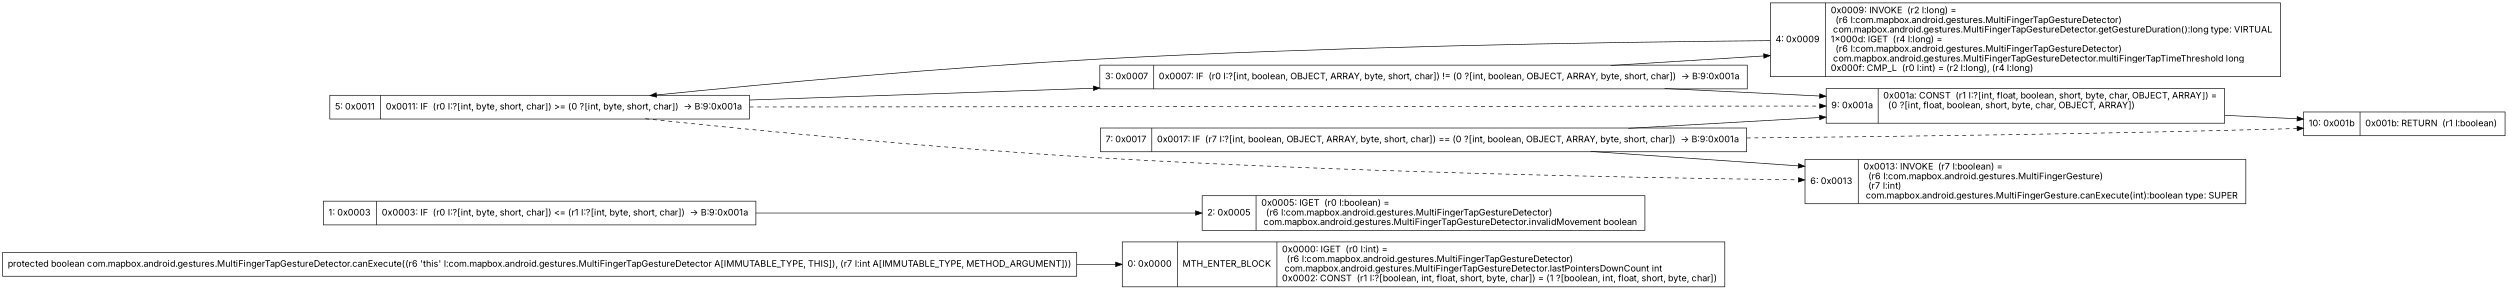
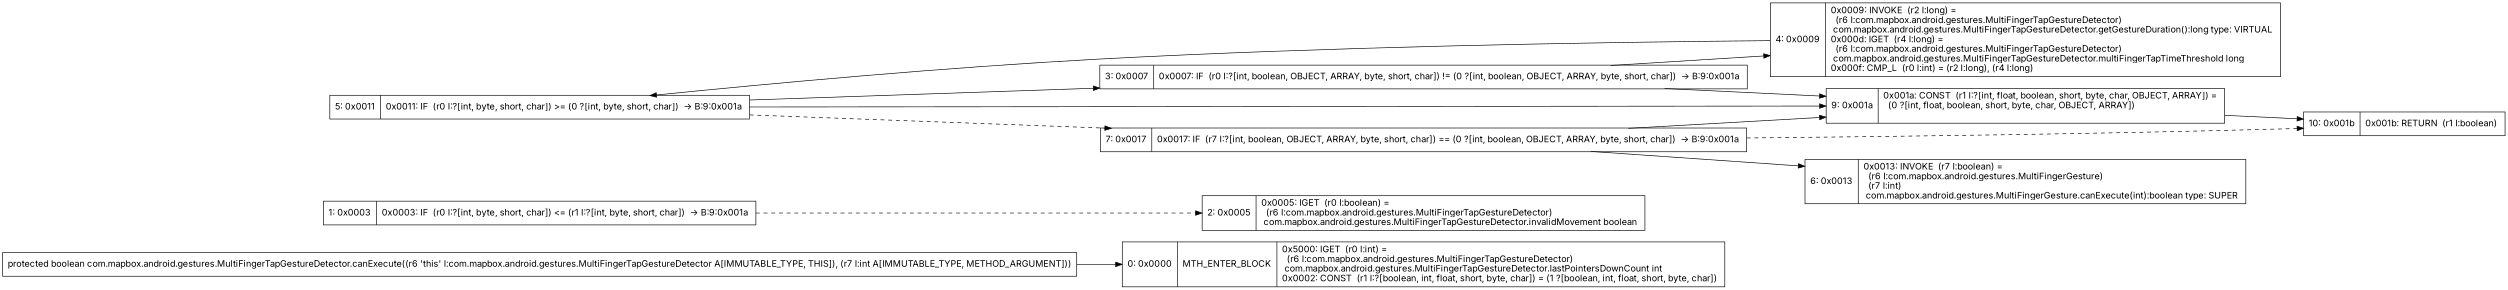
(1888, 39) -> (1888, 39)
(1285, 107) -> (1285, 107)
(1221, 164) -> (927, 122)
(976, 213) -> (976, 213)
(1336, 250) -> (1336, 250)
